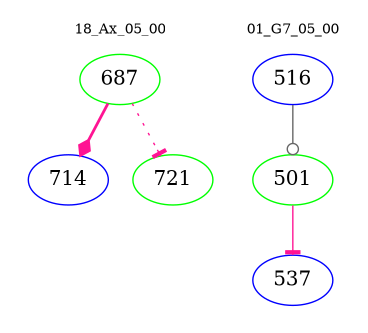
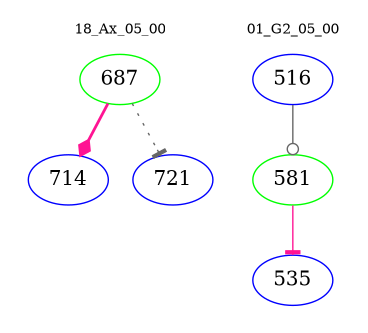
(294, 30) -> (294, 30)
(145, 126) -> (145, 126)
(173, 180) -> (173, 180)
(293, 180) -> (293, 180)
(293, 280) -> (293, 280)
